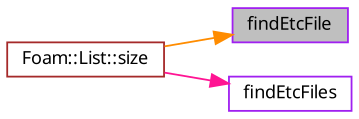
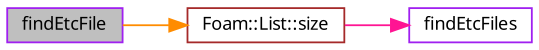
(190, 42) -> (146, 25)
